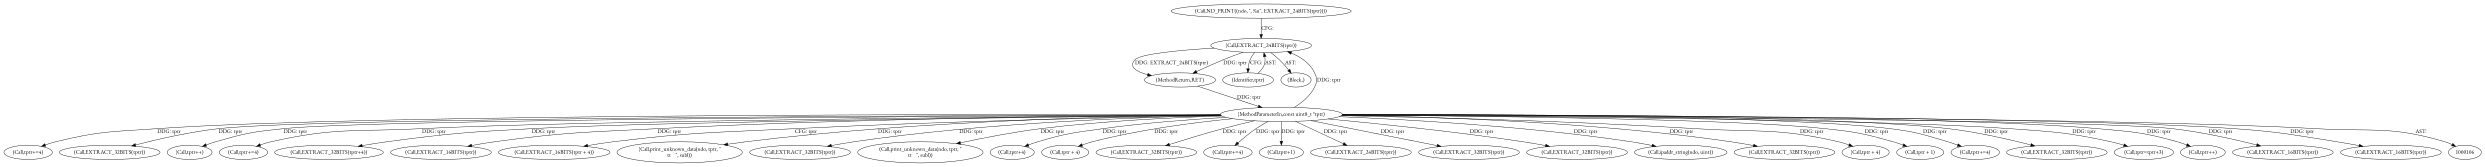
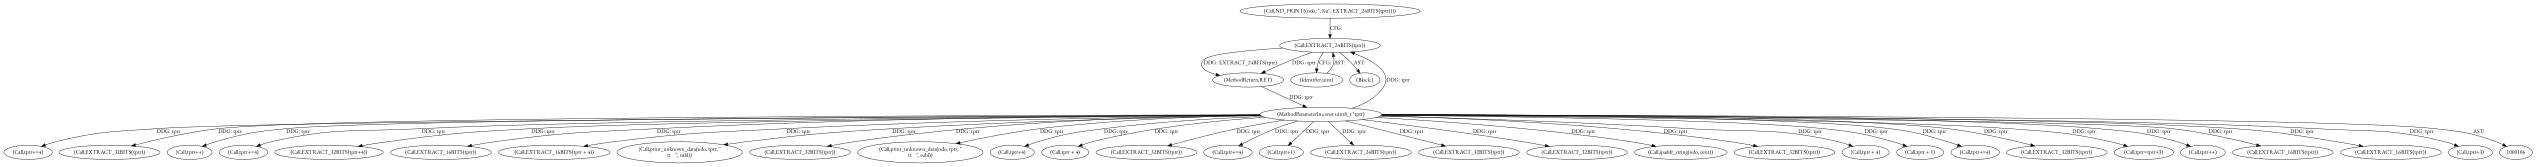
(1248, 80) -> (1317, 80)
(806, 132) -> (798, 132)
none -> (2470, 152)
